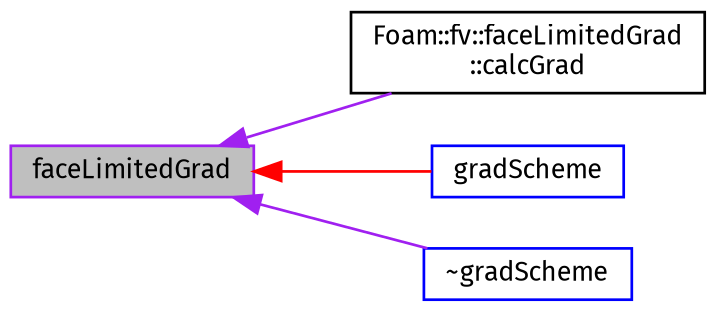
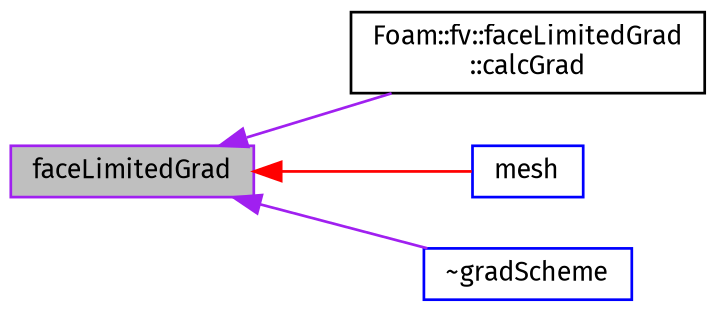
(528, 171) -> (528, 171)
